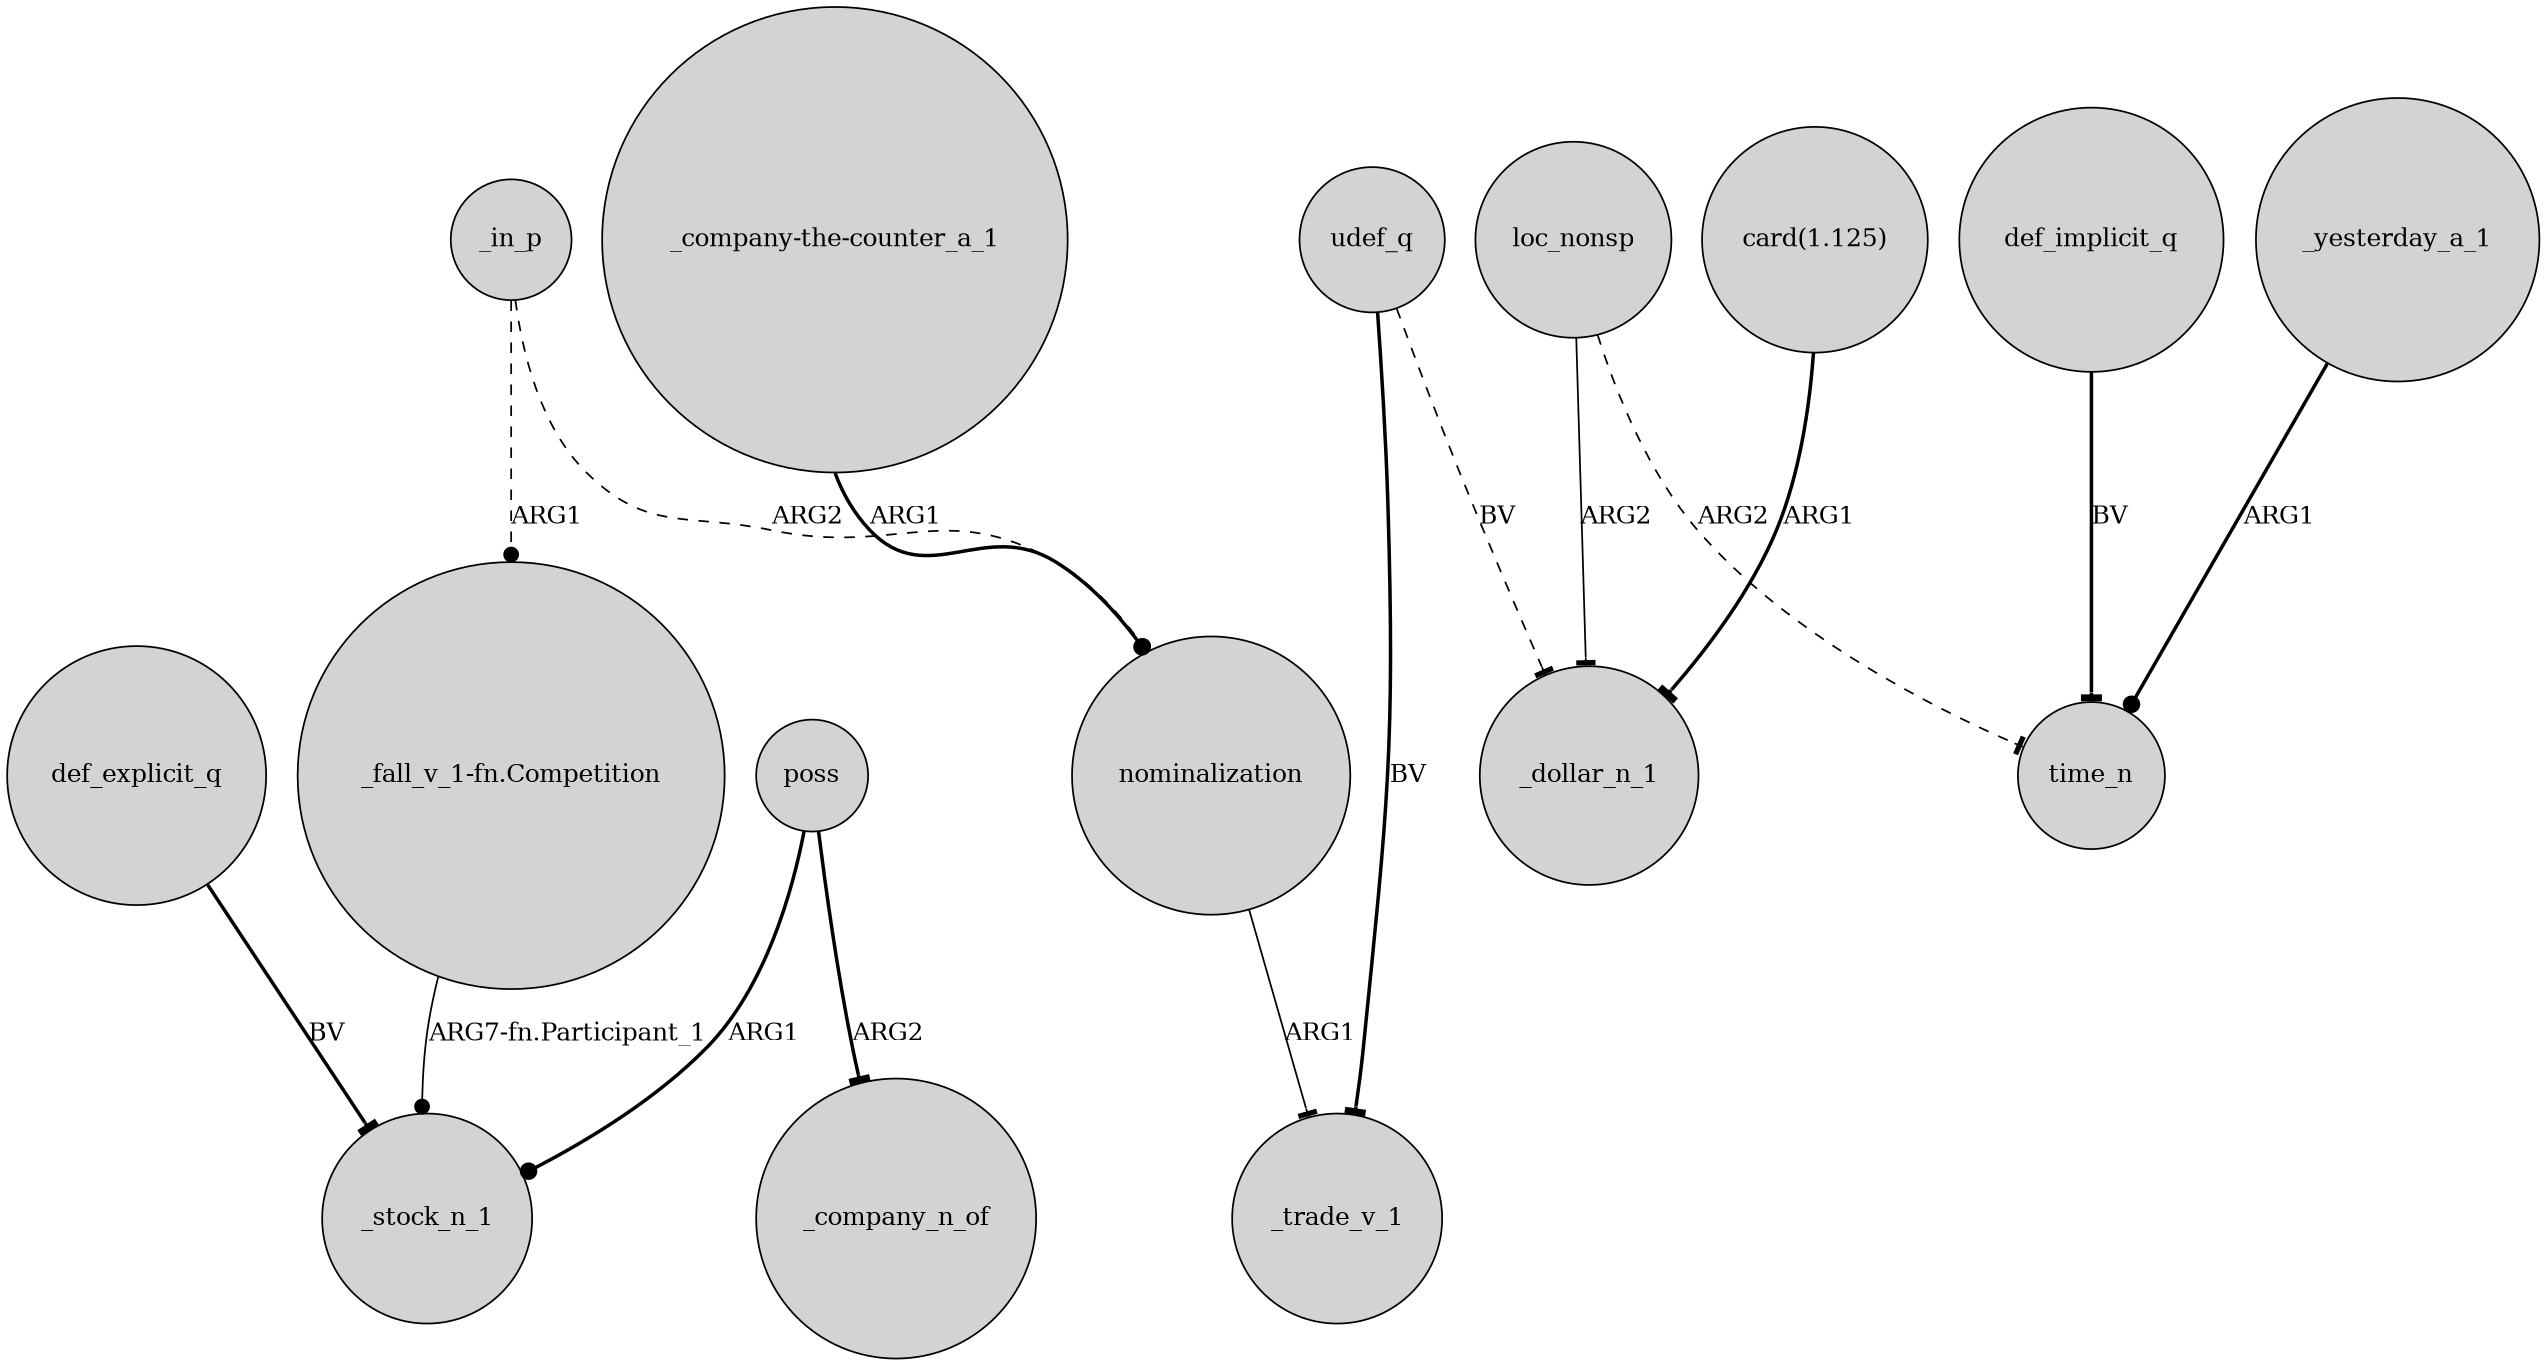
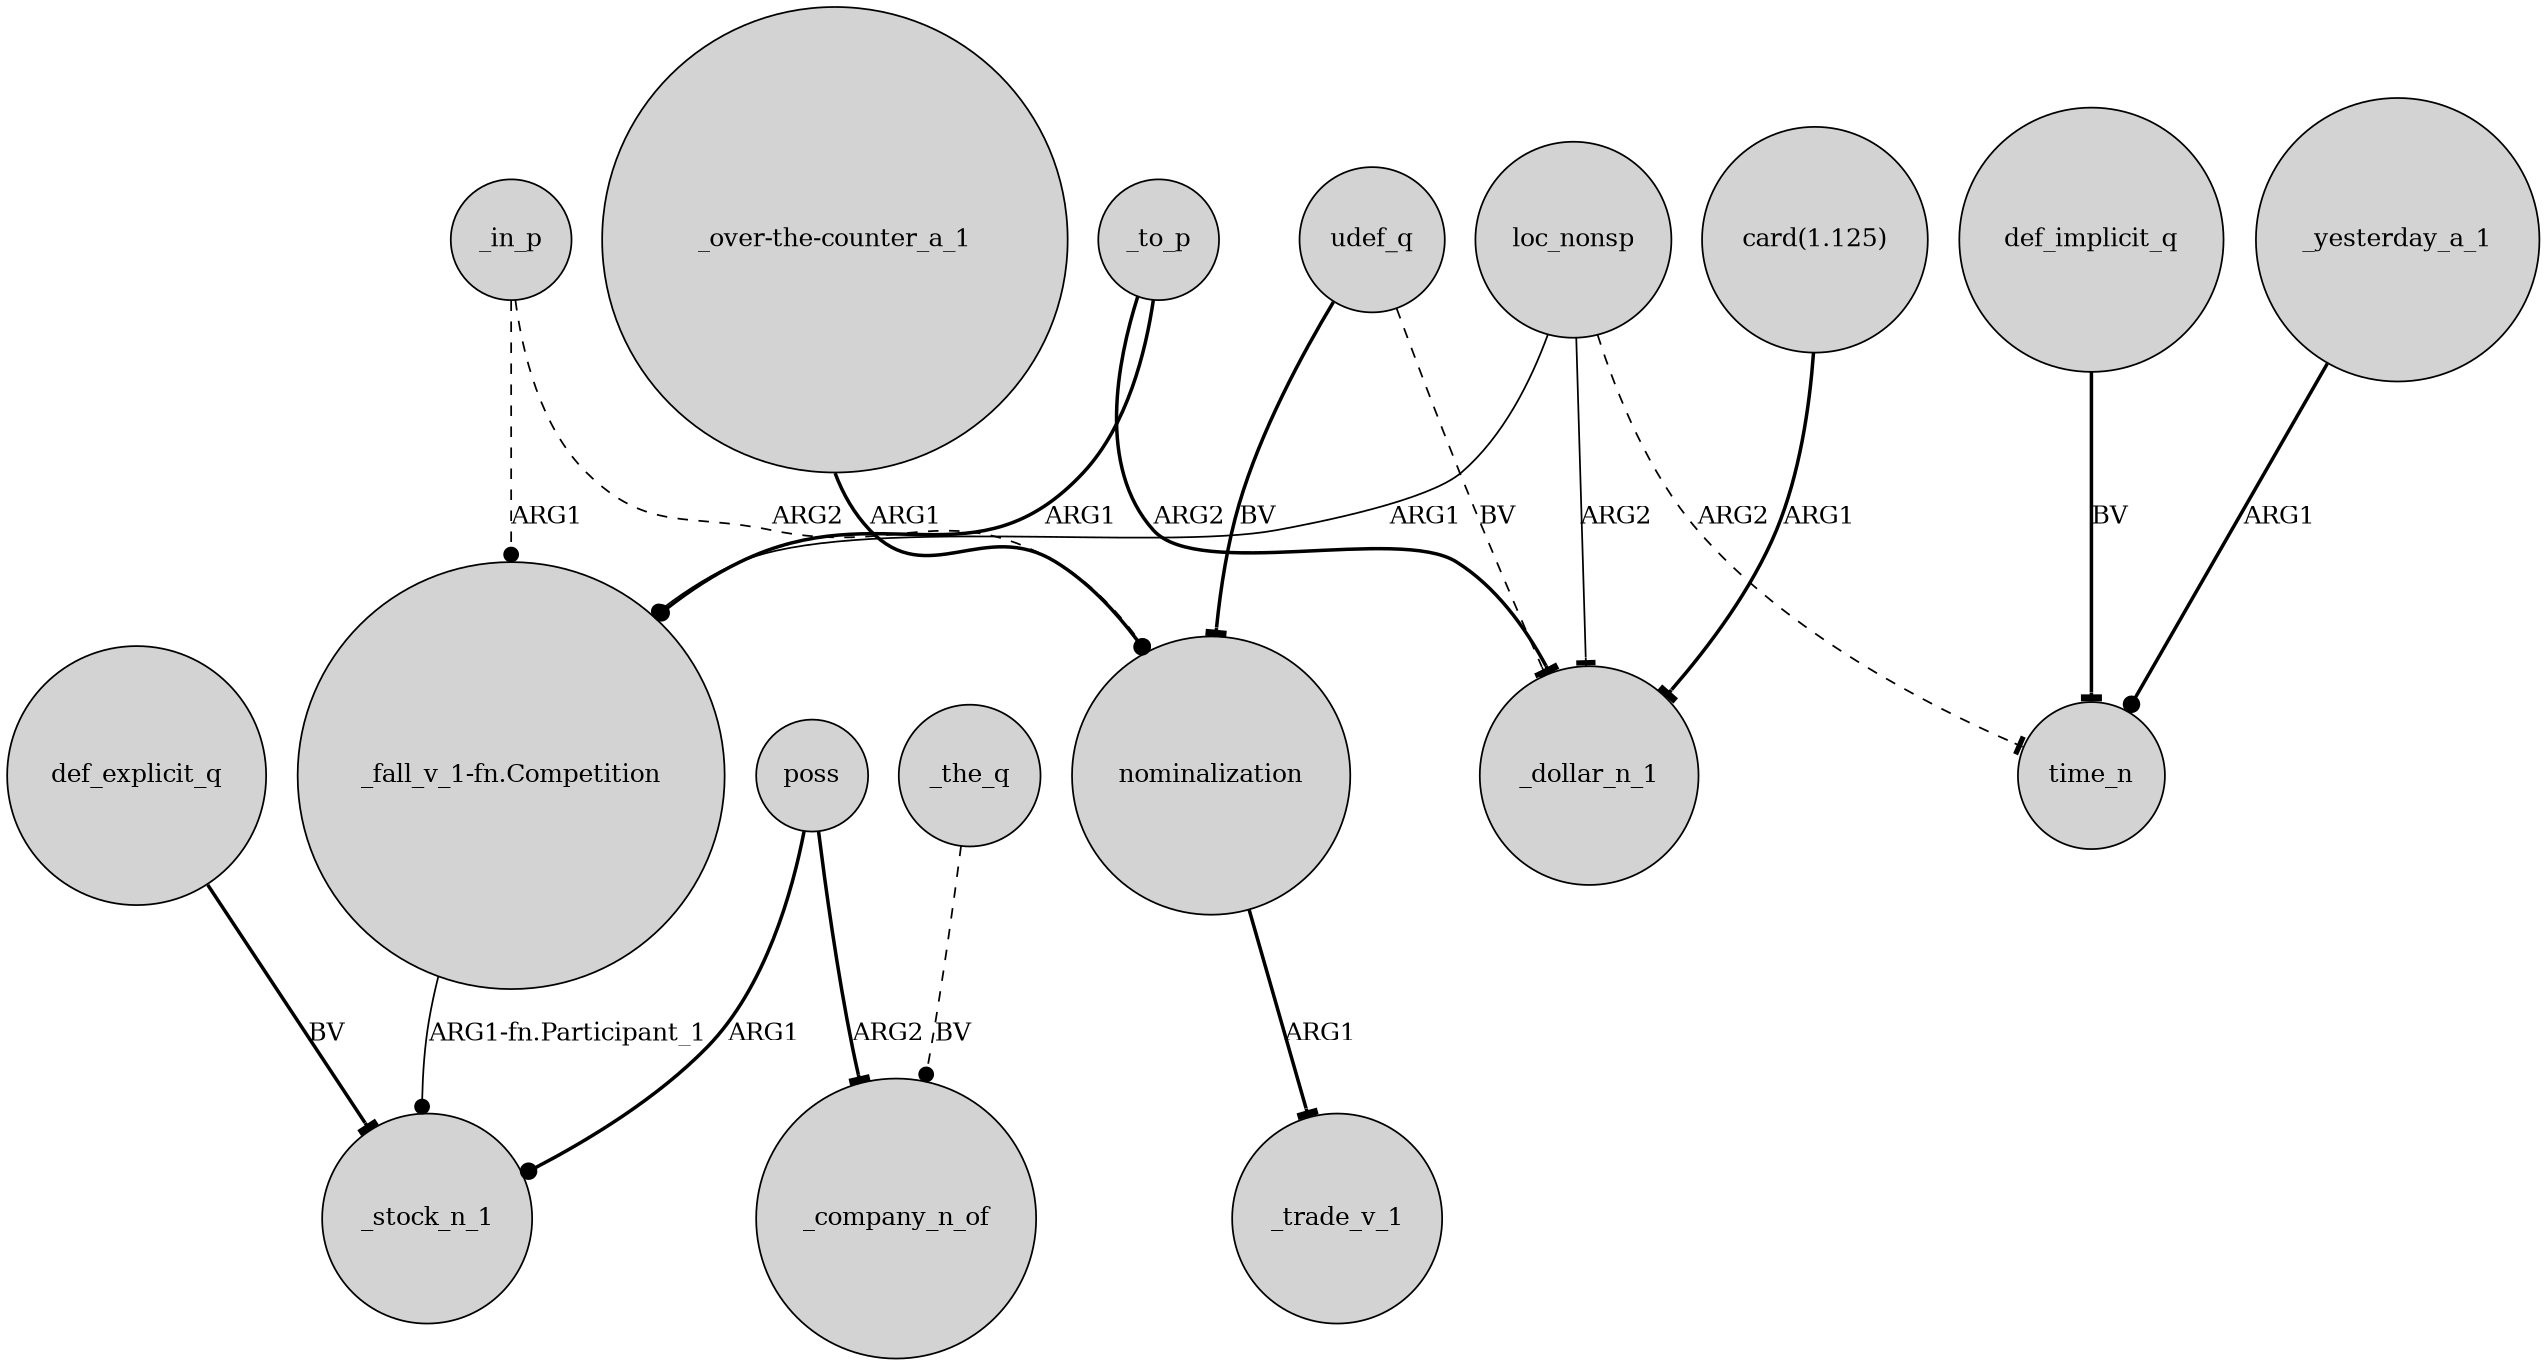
(835, 240) -> (835, 240)
none -> (1159, 240)
none -> (1143, 538)
(1390, 710) -> (1255, 458)
none -> (970, 776)
(1278, 1009) -> (1278, 1009)
(568, 1034) -> (568, 1034)
